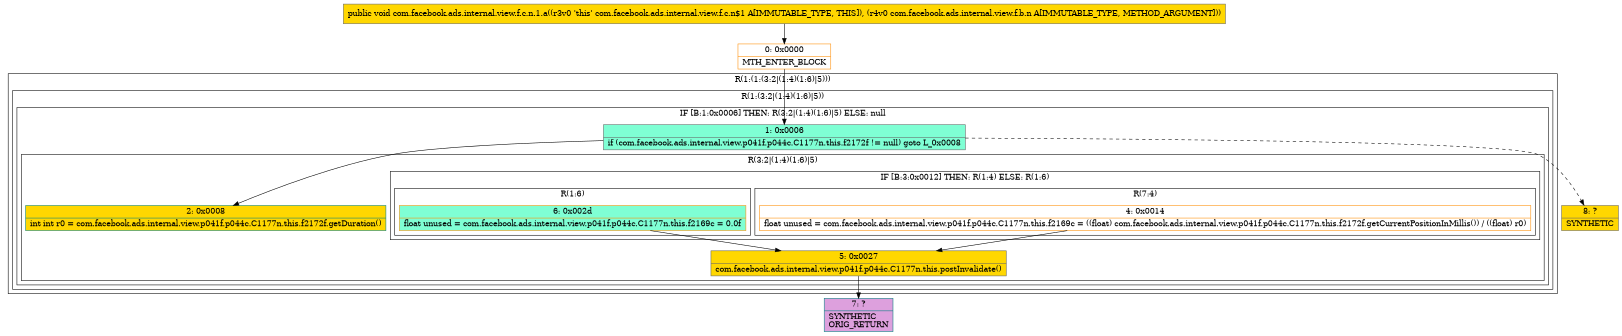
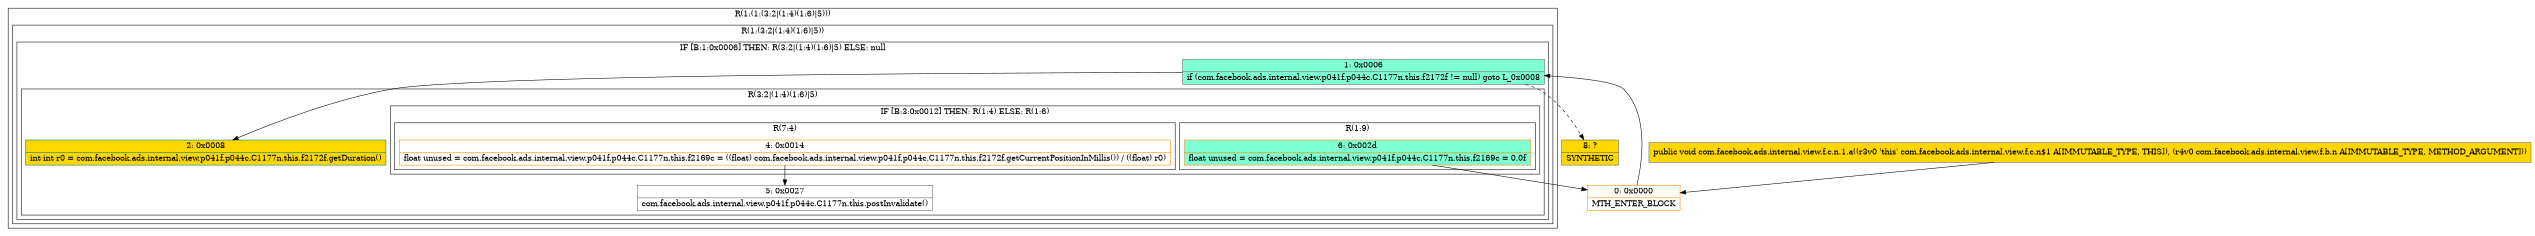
(573, 195) -> (1357, 129)
(732, 243) -> (1511, 178)
(859, 263) -> (785, 198)
(859, 315) -> none
